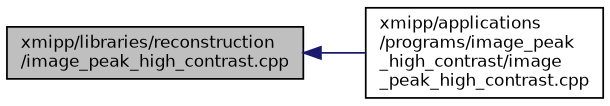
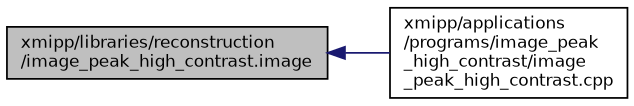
(155, 53) -> (167, 53)
